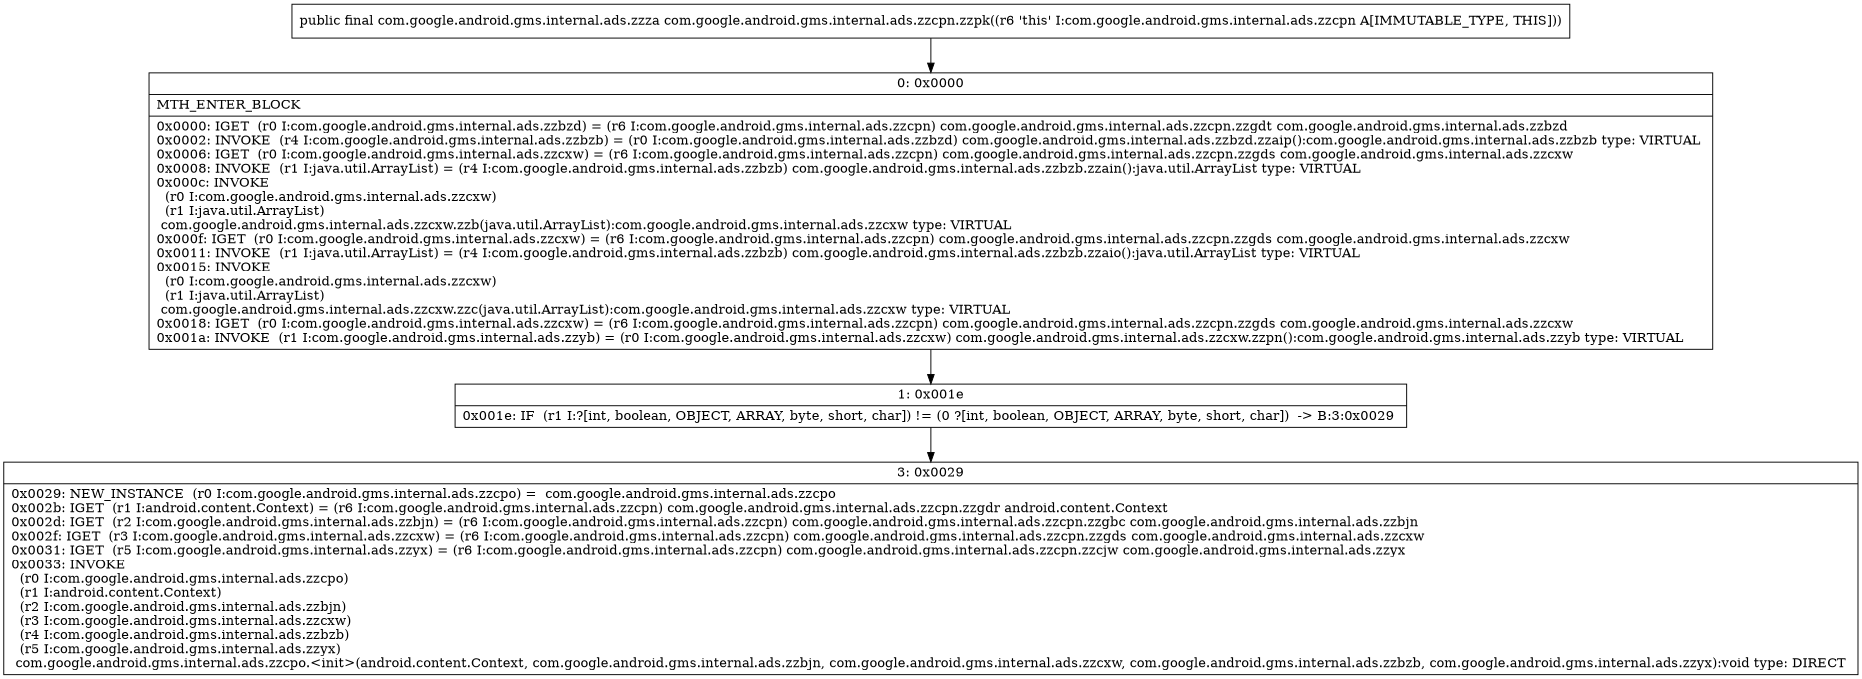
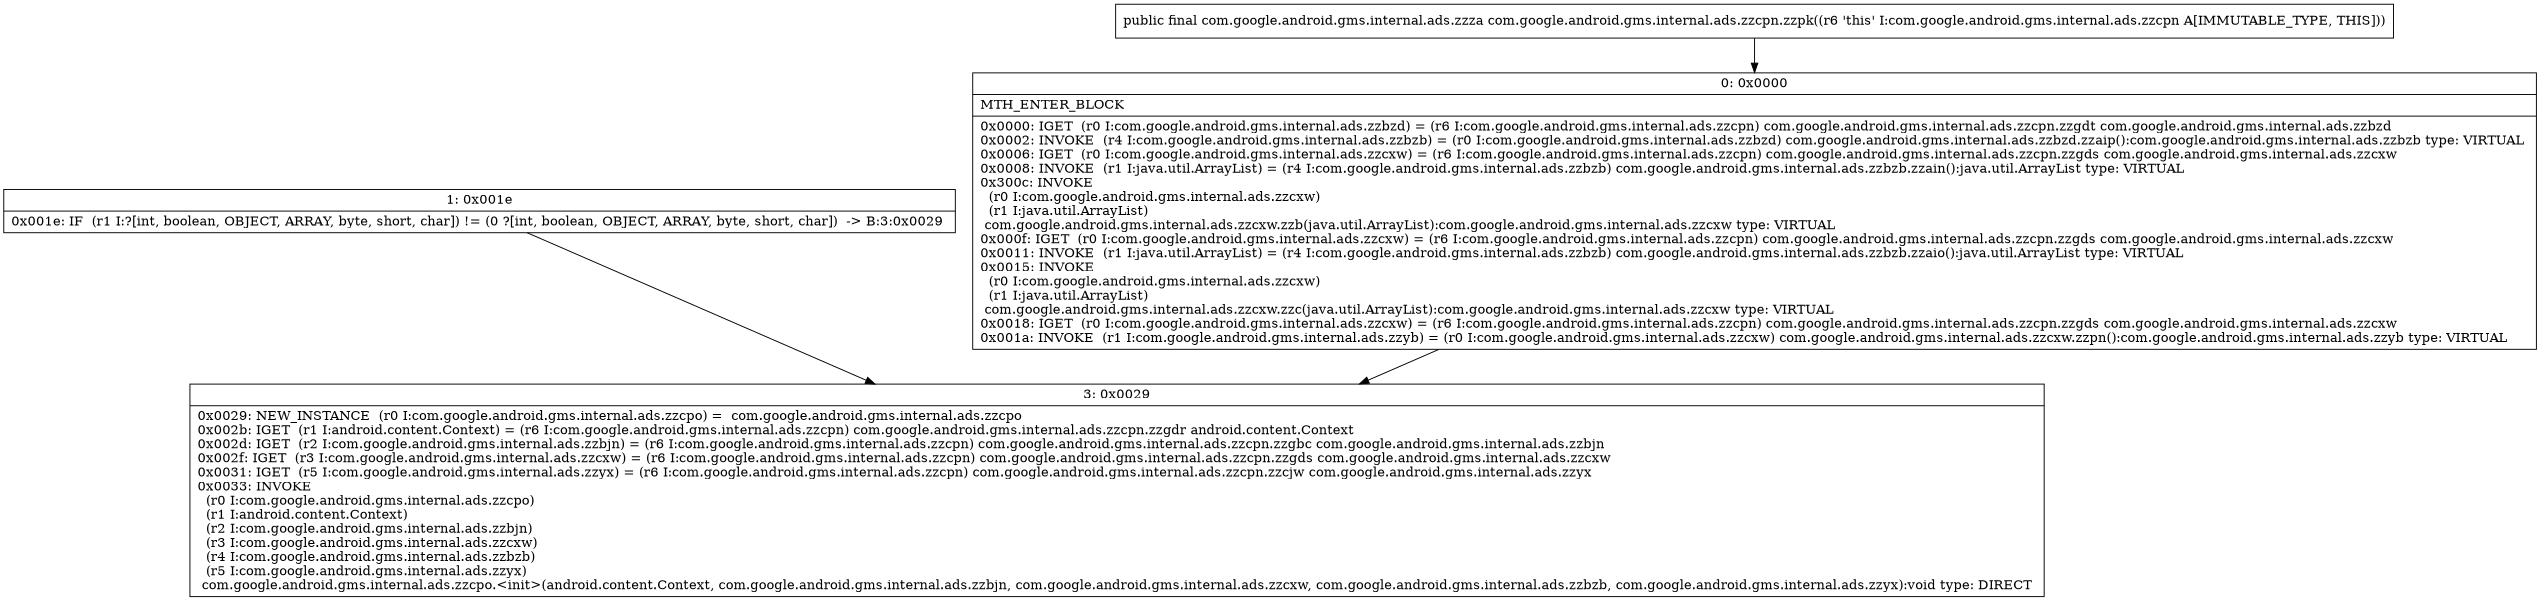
(218, 183) -> (1041, 183)
(931, 362) -> (1403, 365)
